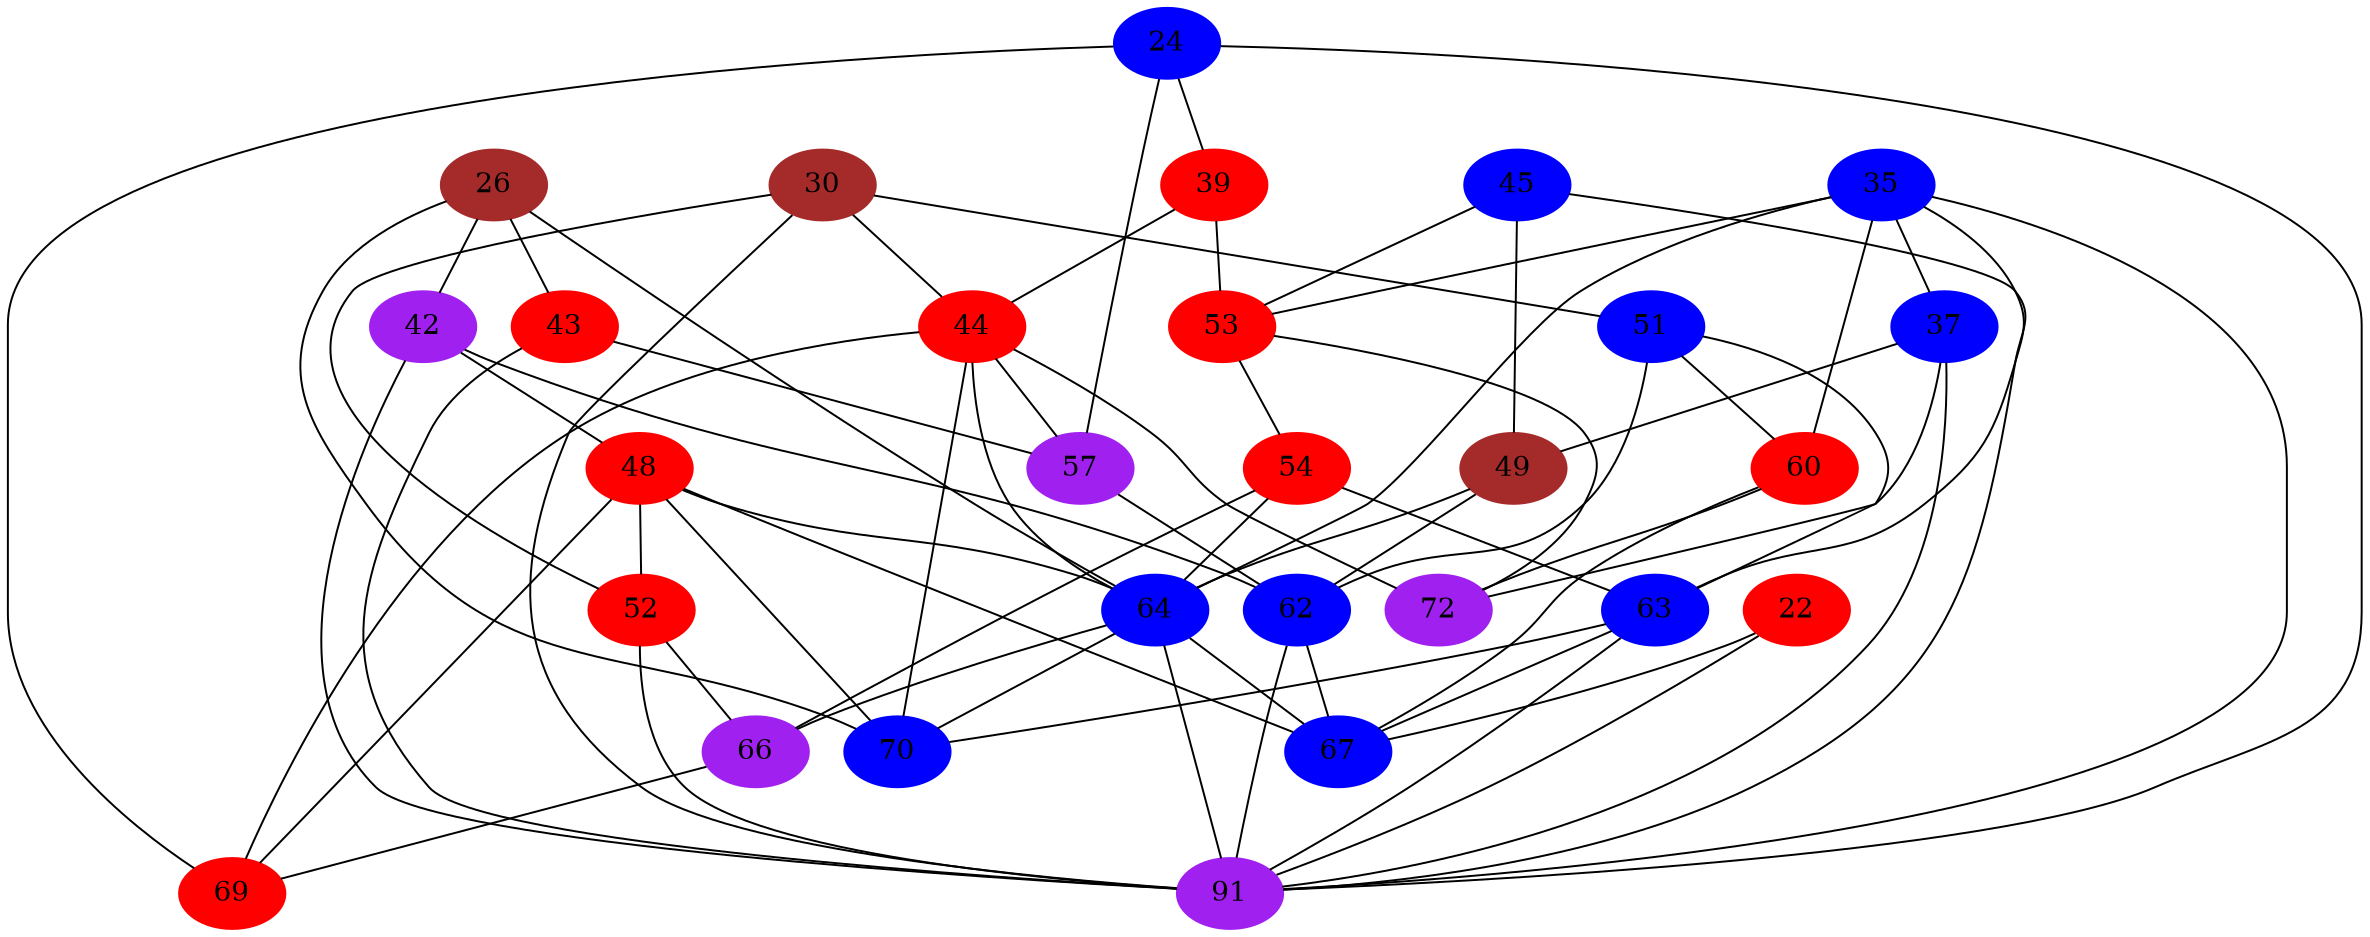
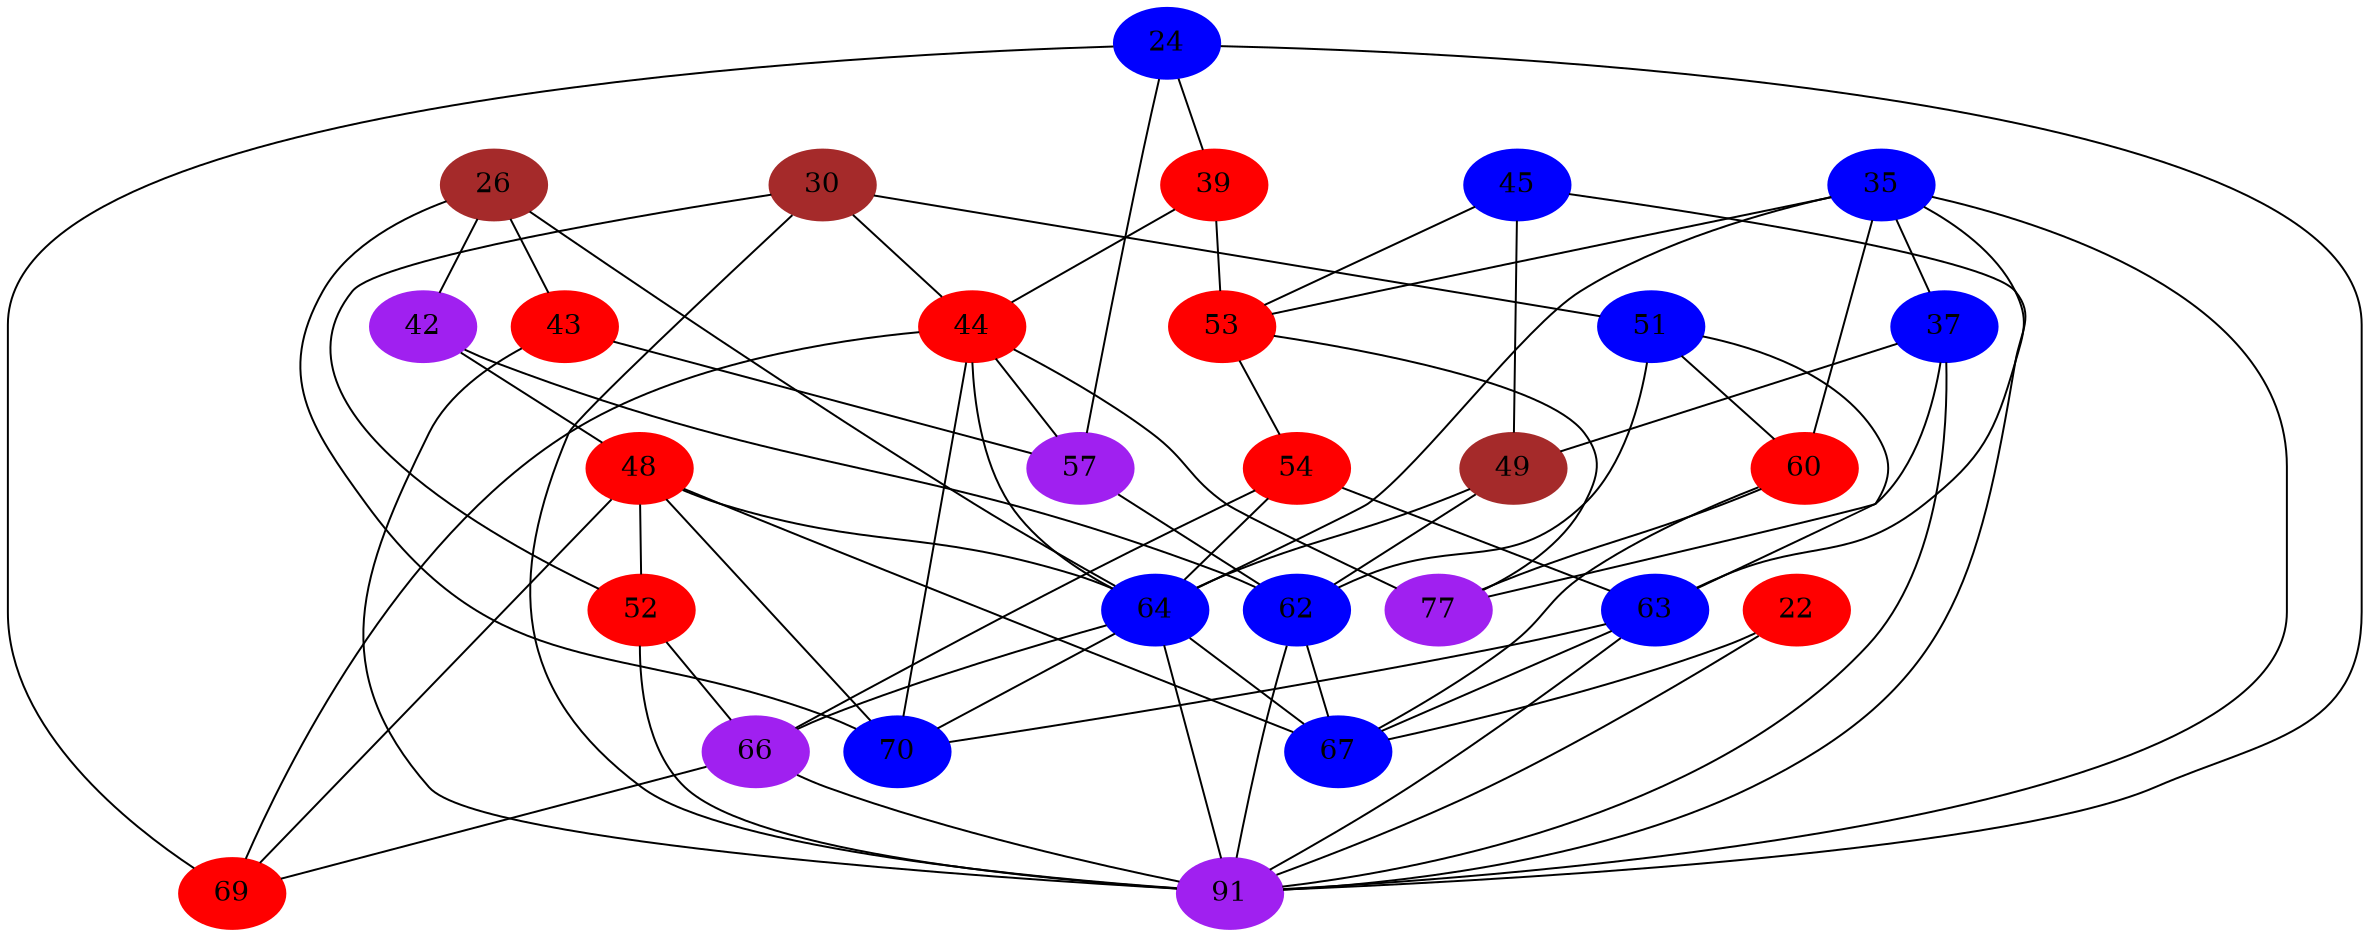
(1439, 610) -> (1439, 610)
(453, 815) -> (986, 836)
